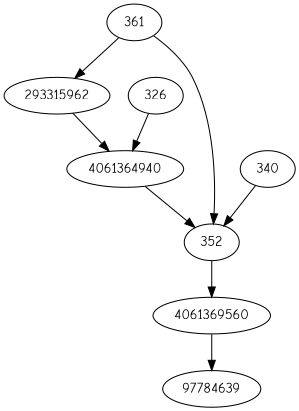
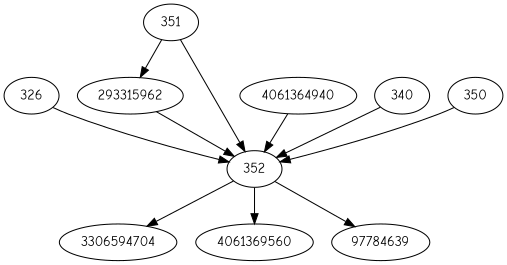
(134, 22) -> (171, 22)
none -> (475, 96)
(143, 127) -> (135, 136)
(87, 128) -> (191, 131)
none -> (118, 242)
(212, 347) -> (310, 202)
